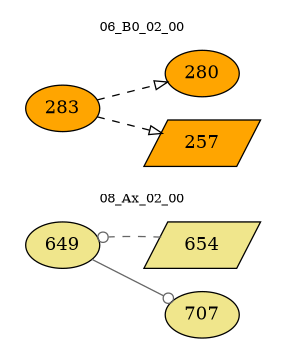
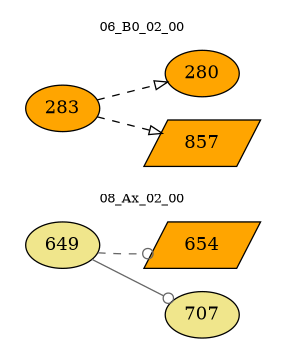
(202, 143) -> (202, 143)
(135, 236) -> (120, 254)
(202, 245) -> (202, 245)
